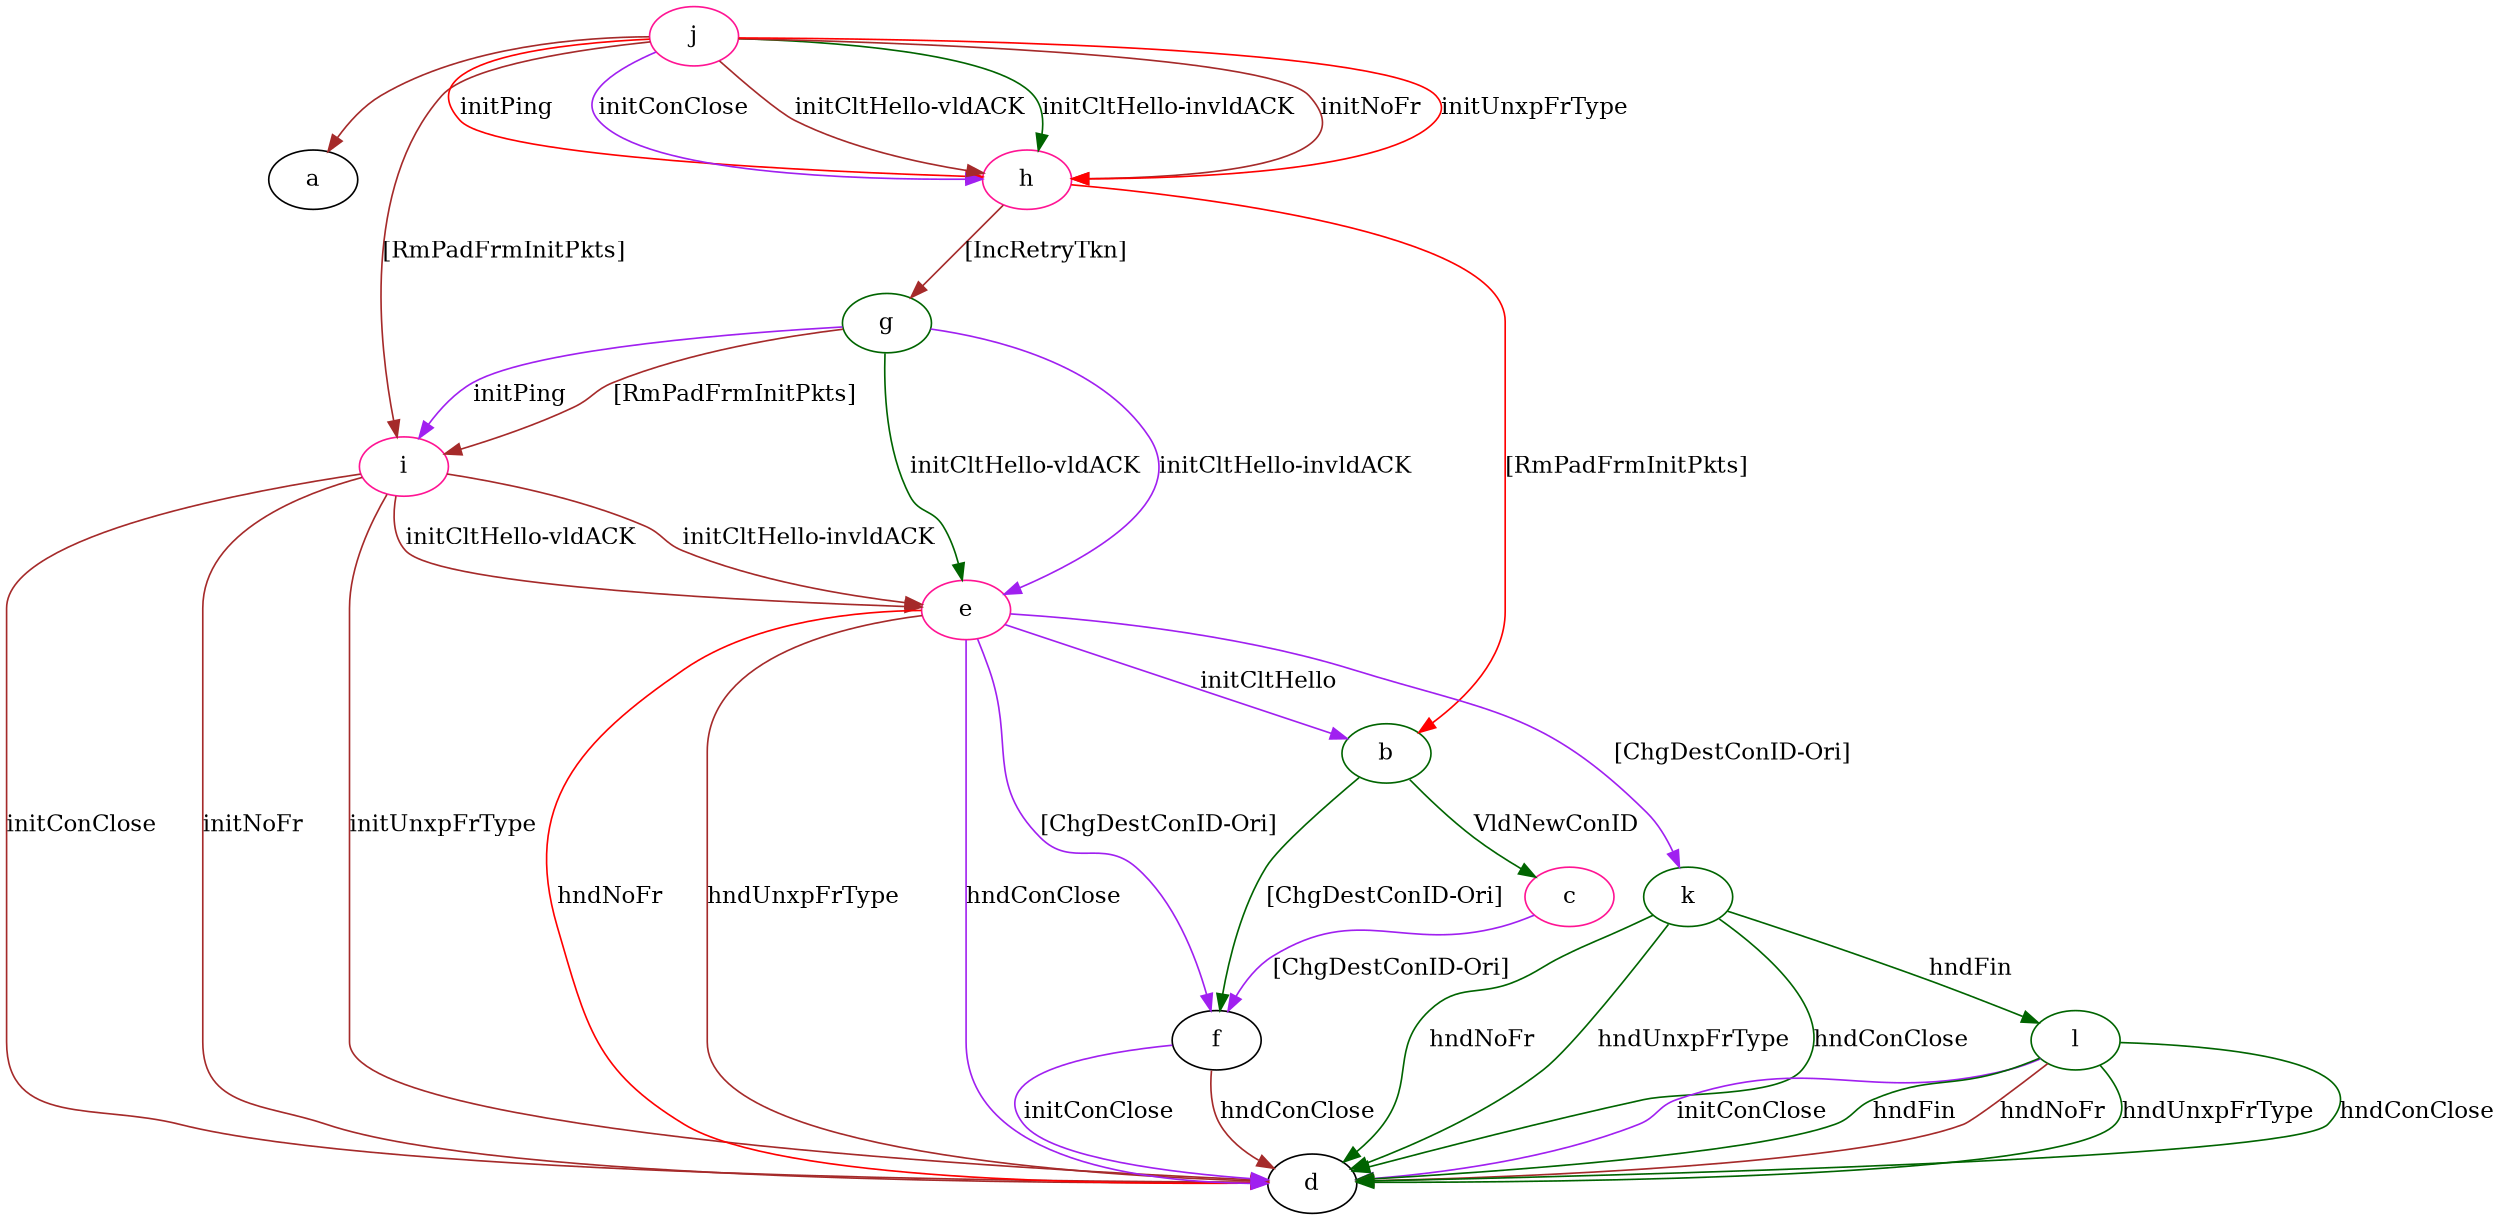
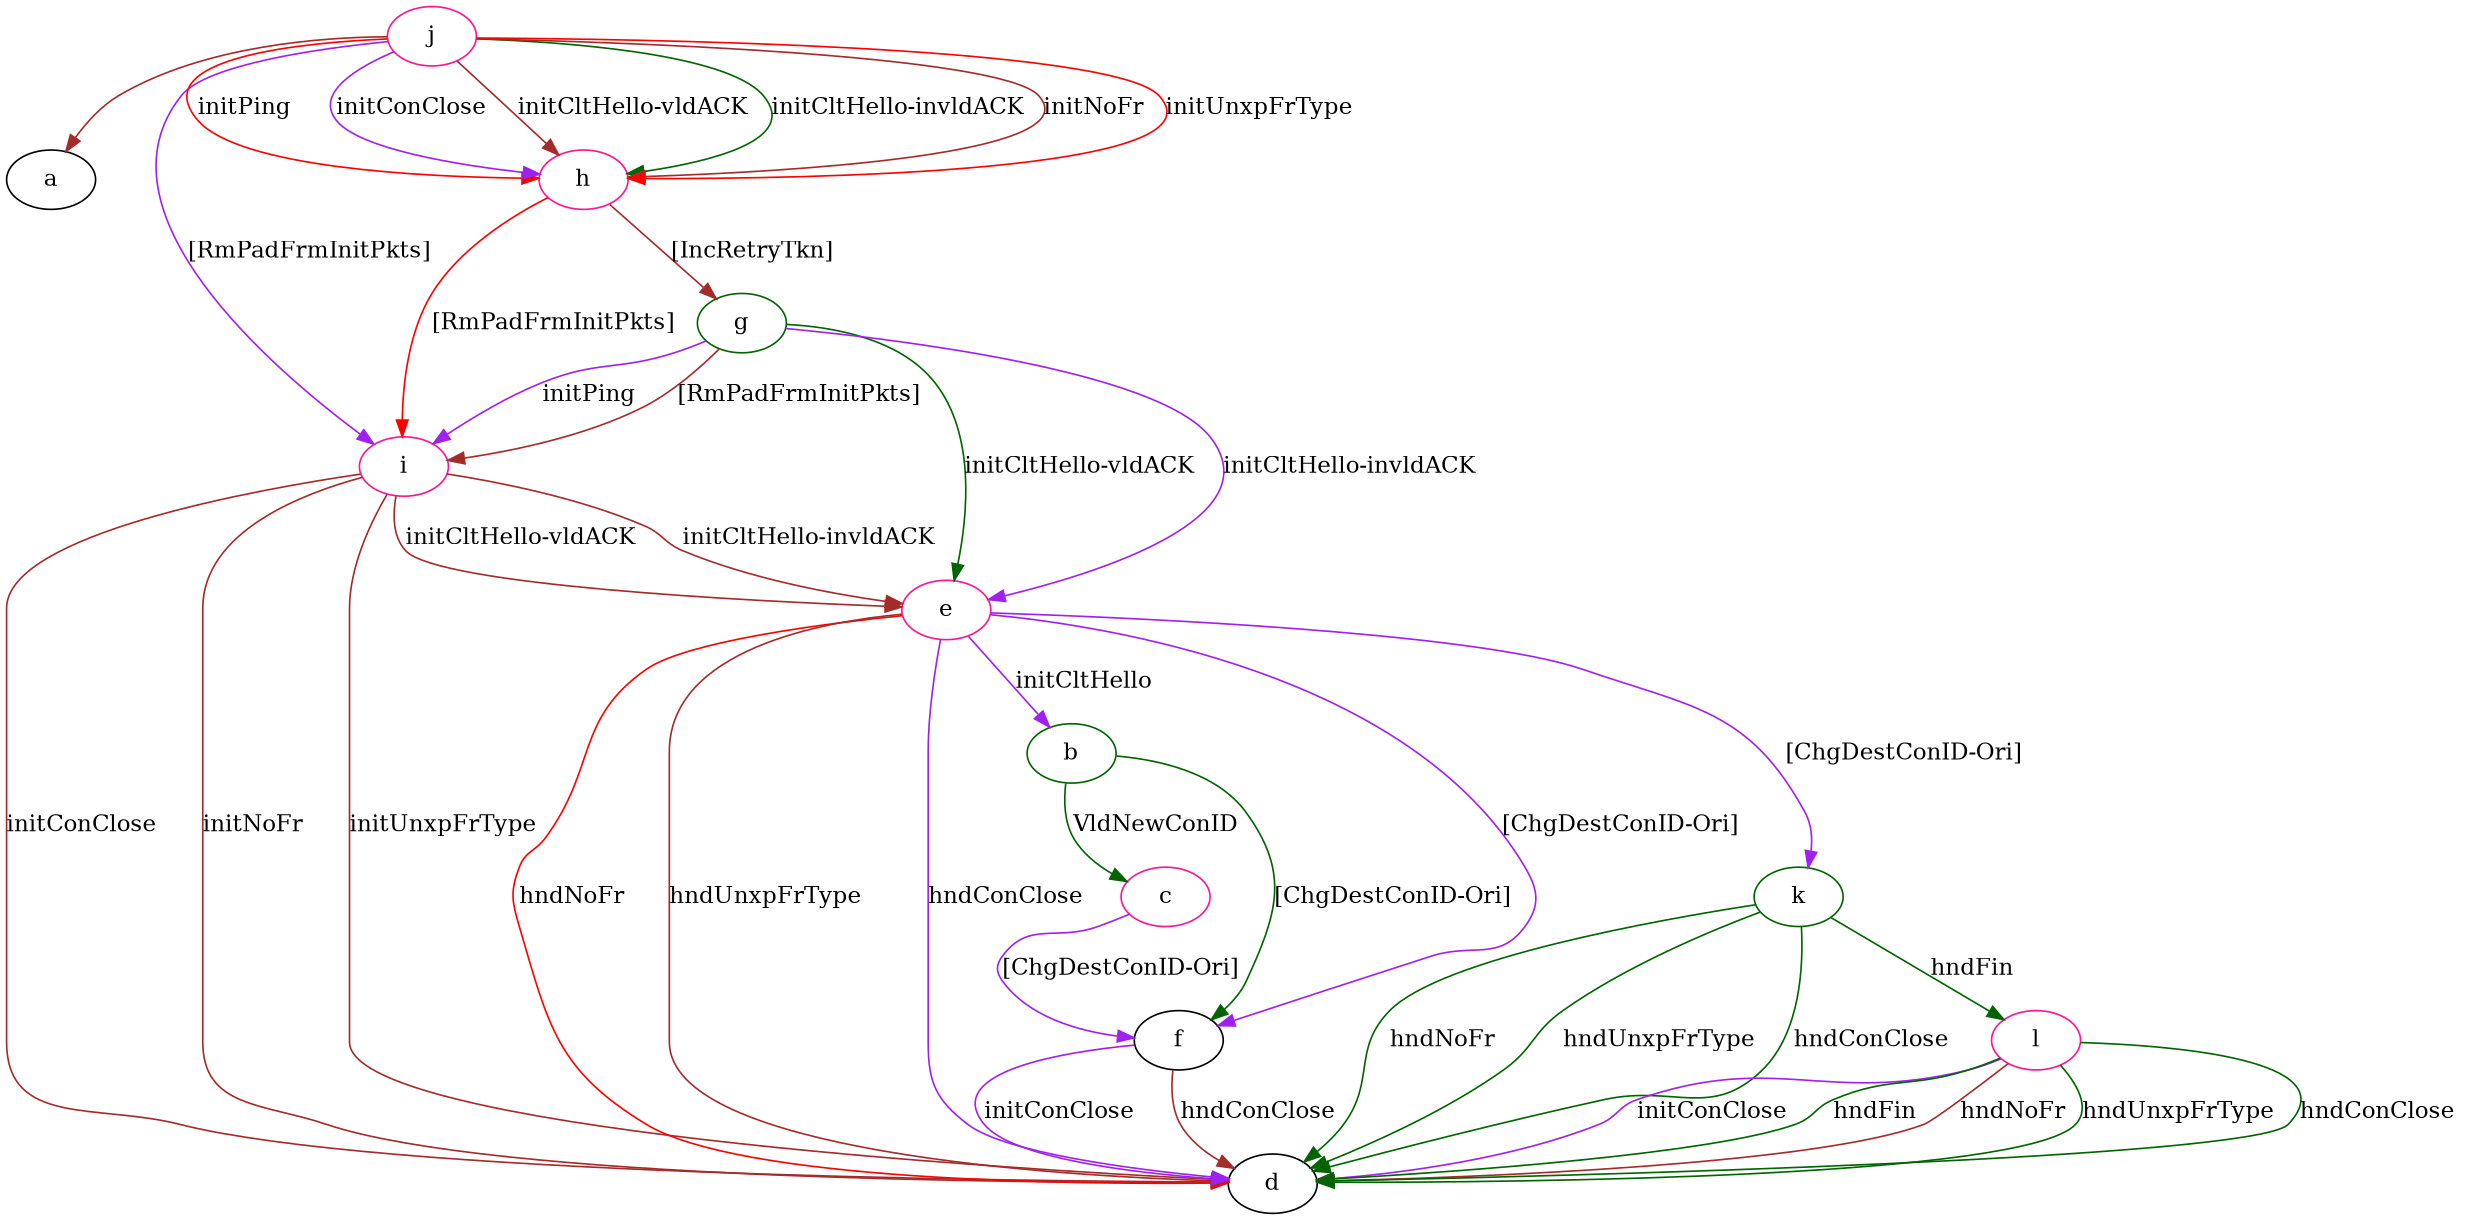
(410, 147) -> (160, 193)
(1496, 301) -> (438, 285)
(2076, 1040) -> (2036, 1040)
